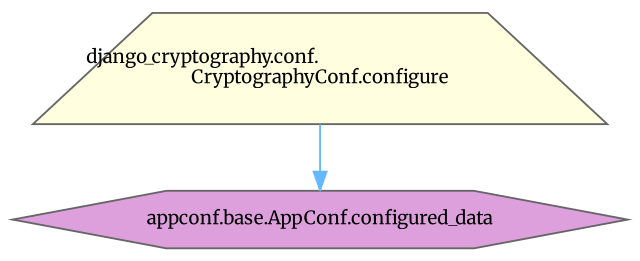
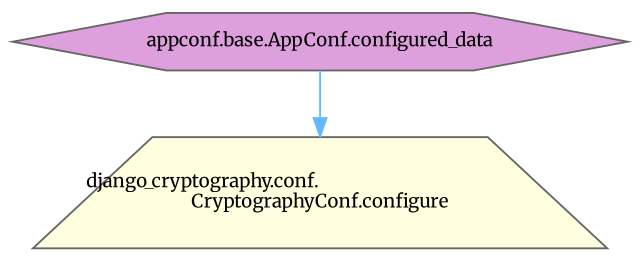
(320, 148) -> (320, 94)
